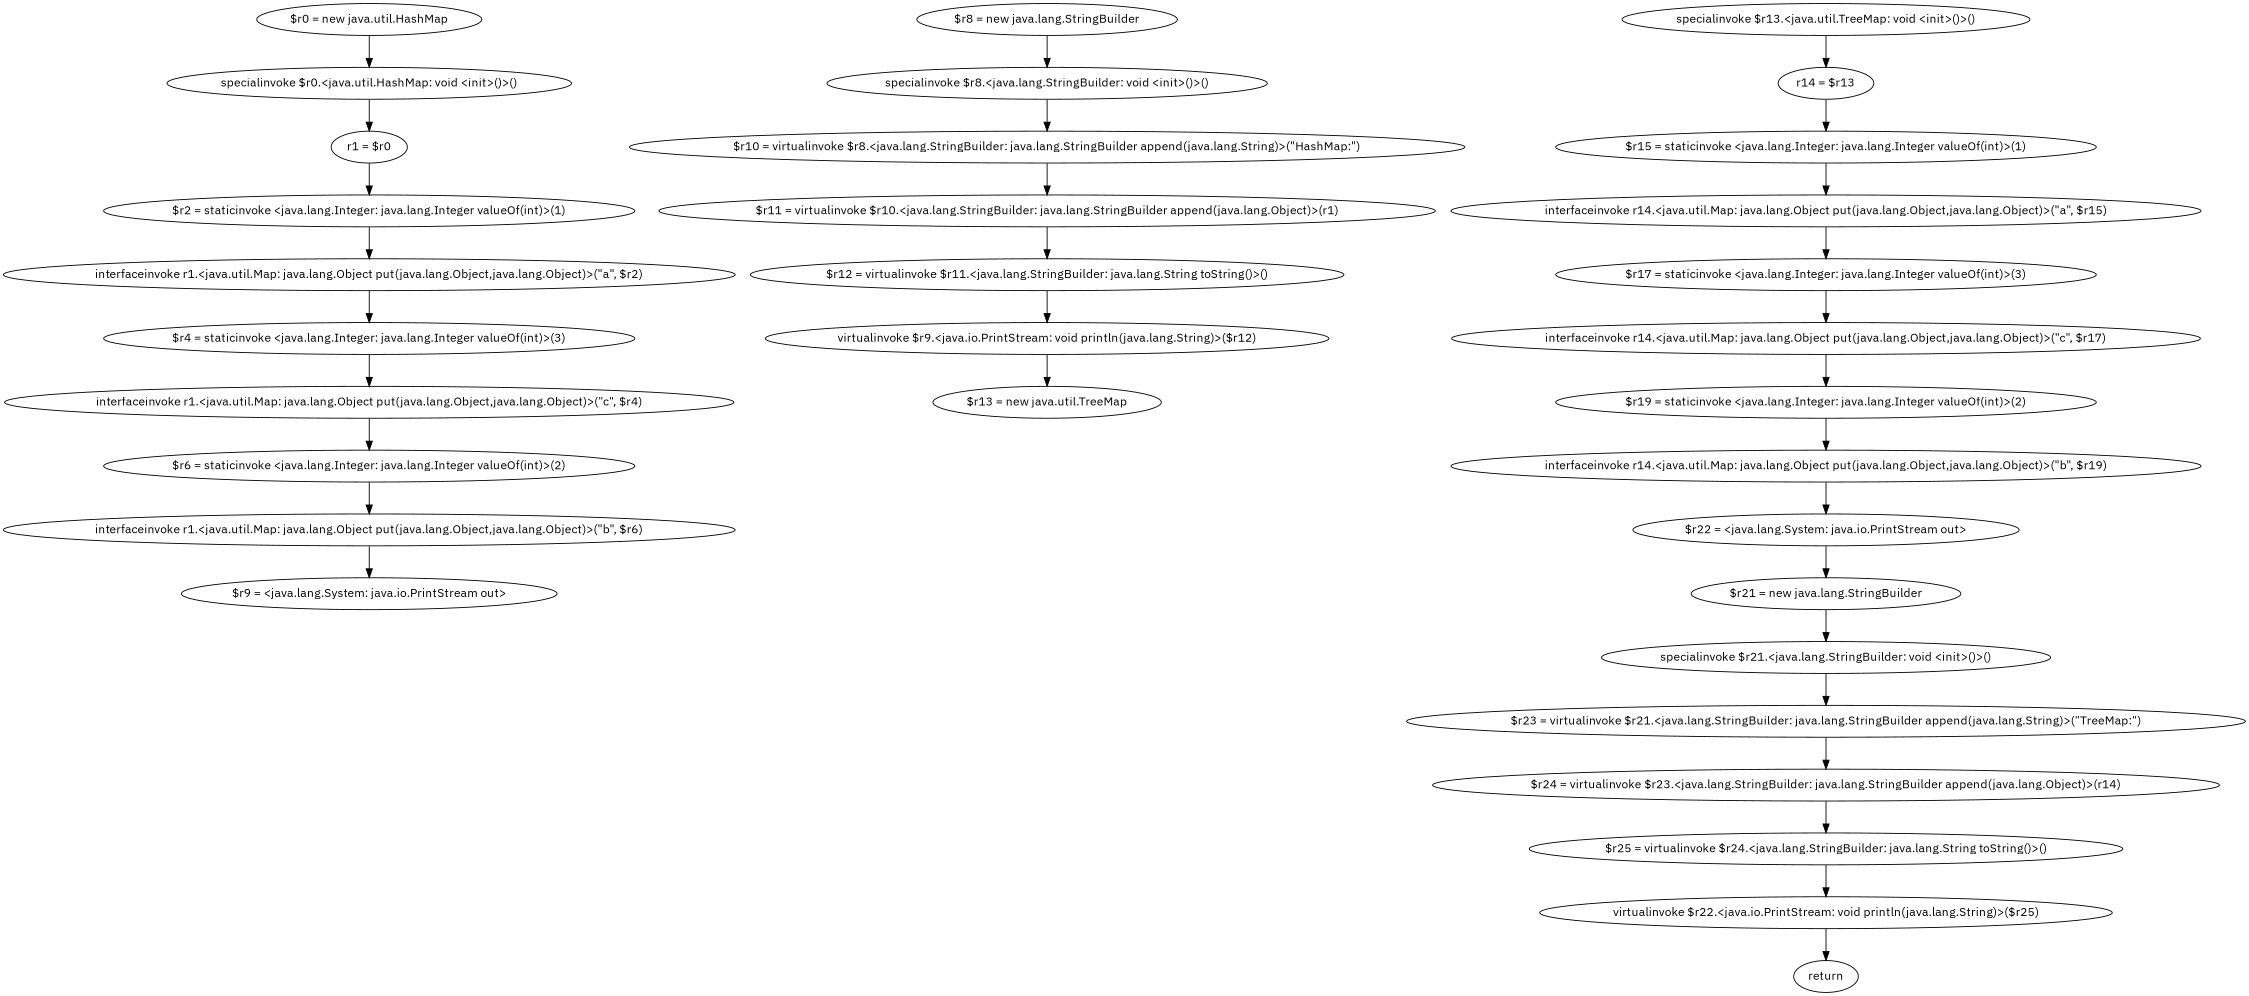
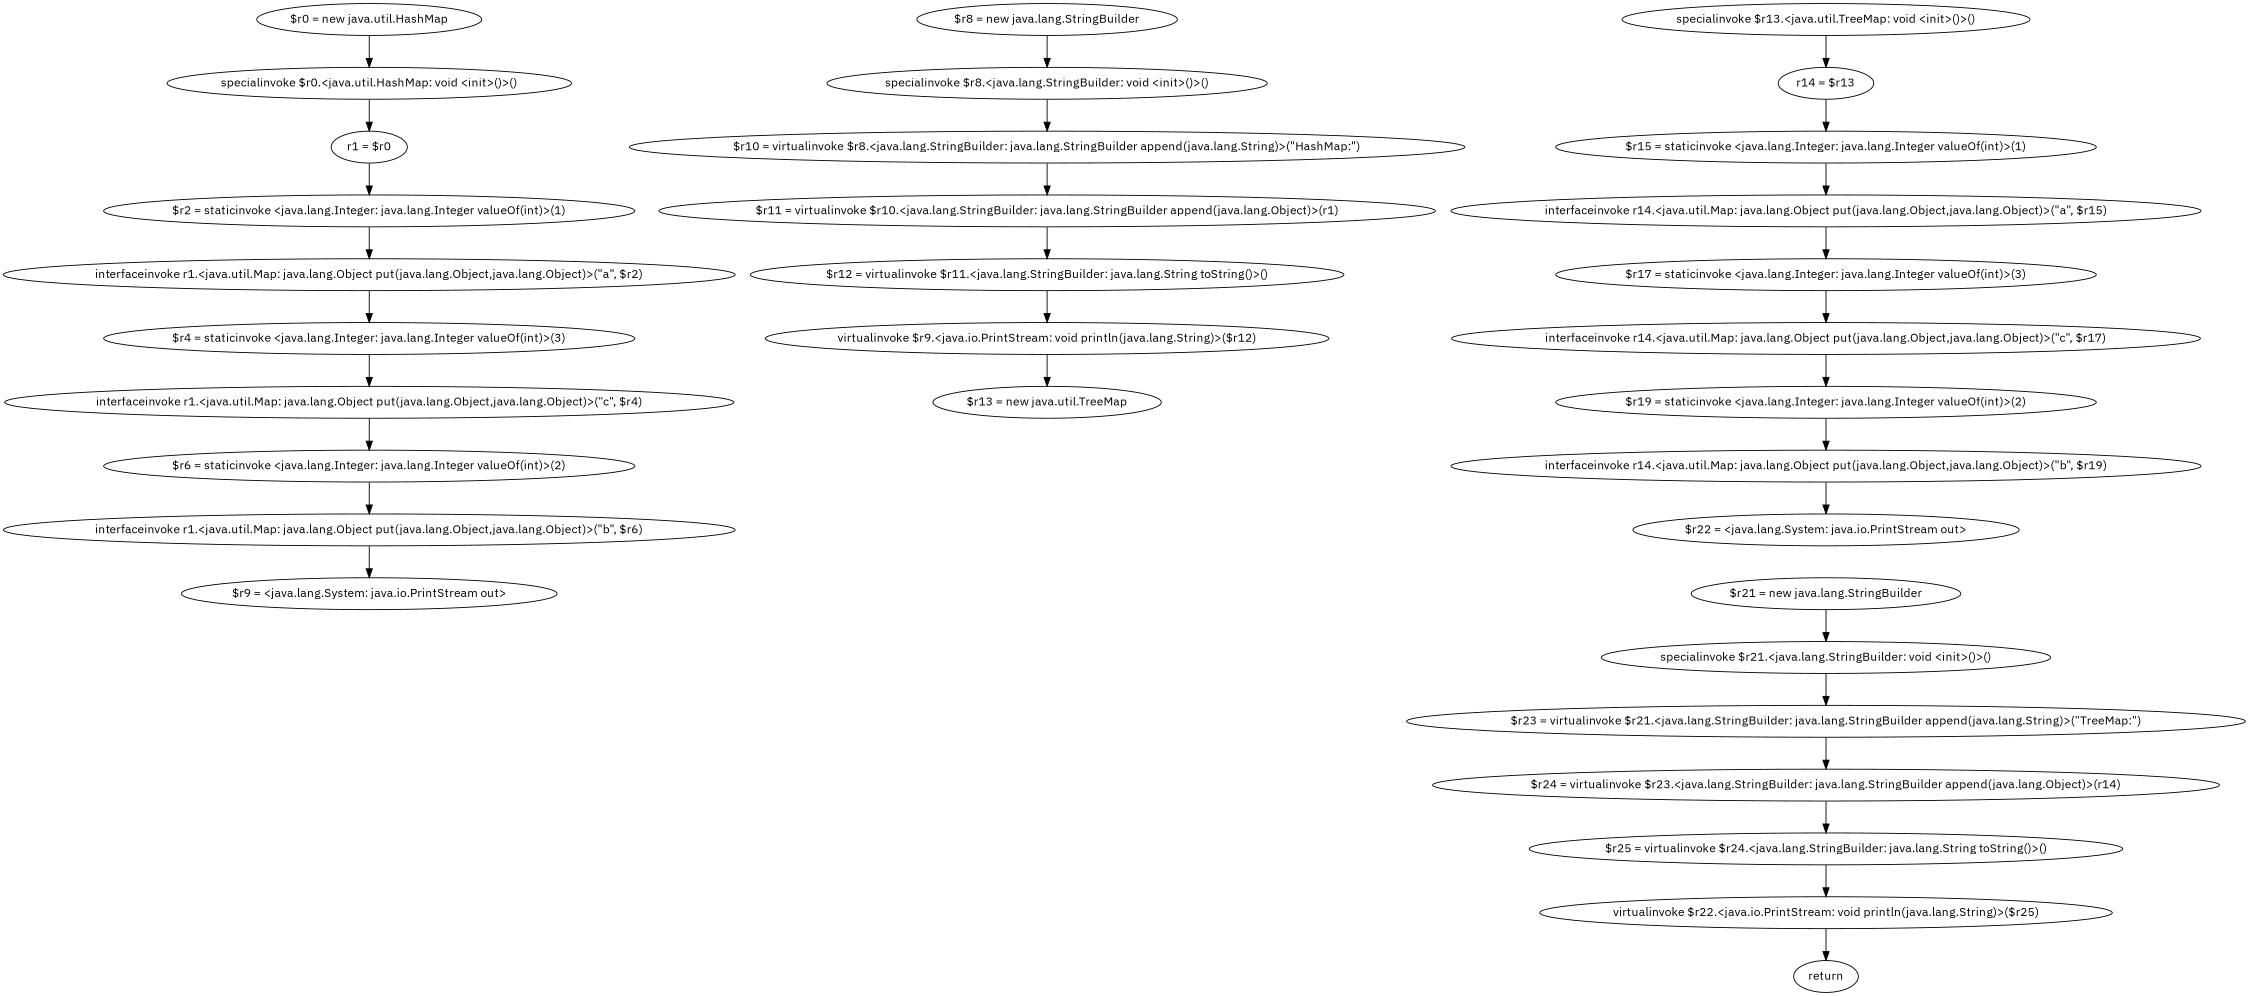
(1826, 557) -> none
